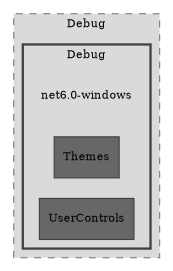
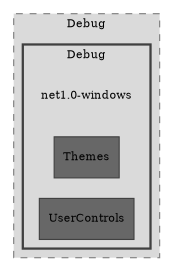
(87, 96) -> (87, 96)
